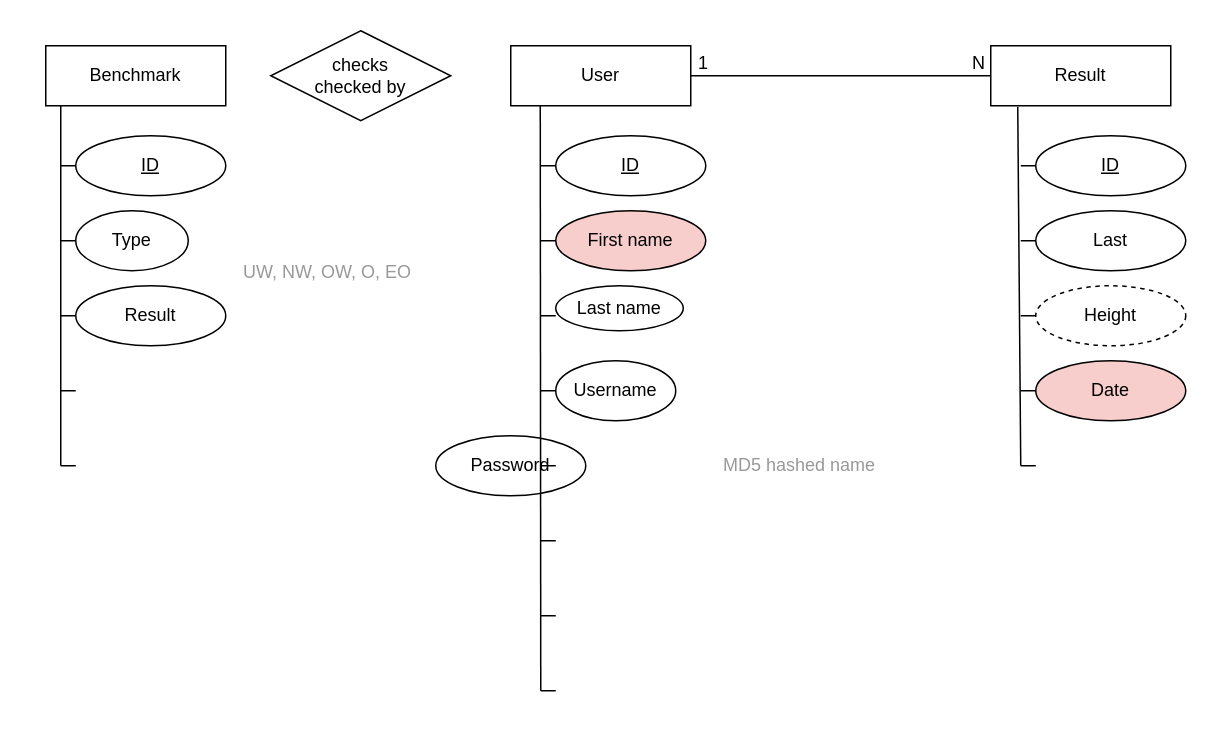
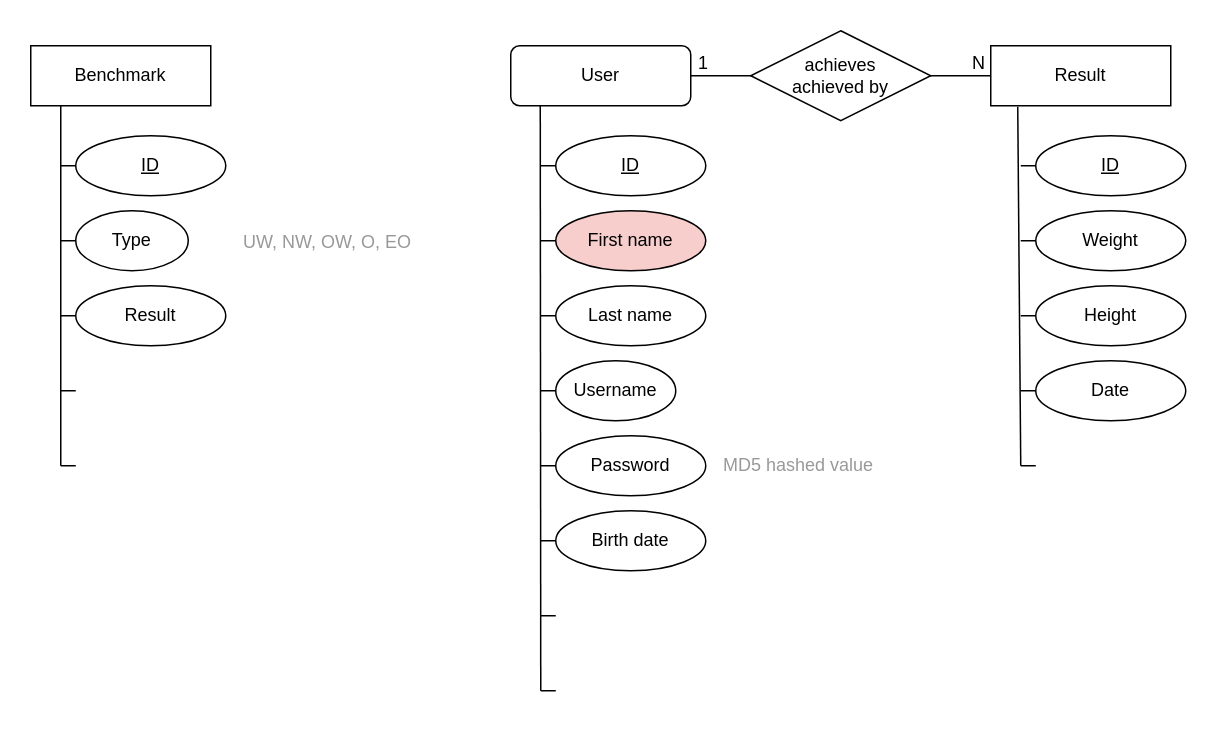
(136, 76) -> (121, 76)
(361, 76) -> none
(601, 76) -> (601, 76)
none -> (841, 76)
(1111, 241) -> (1111, 241)
(346, 272) -> (346, 242)
(620, 308) -> (631, 316)
(1111, 316) -> (1111, 316)
(1111, 391) -> (1111, 391)
(511, 466) -> (631, 466)
(795, 466) -> (797, 466)
none -> (631, 541)
